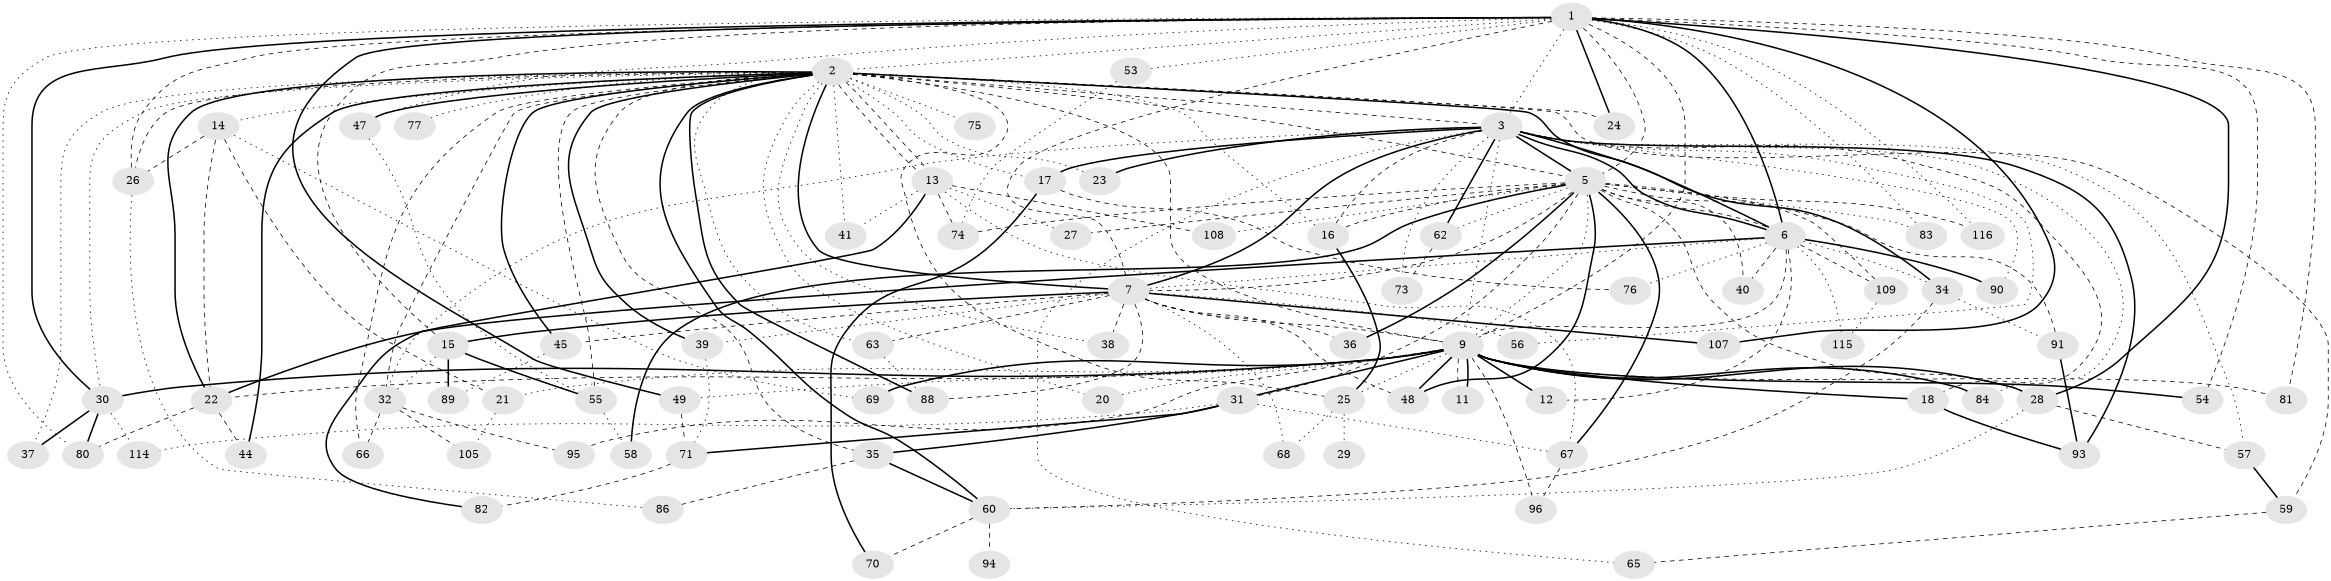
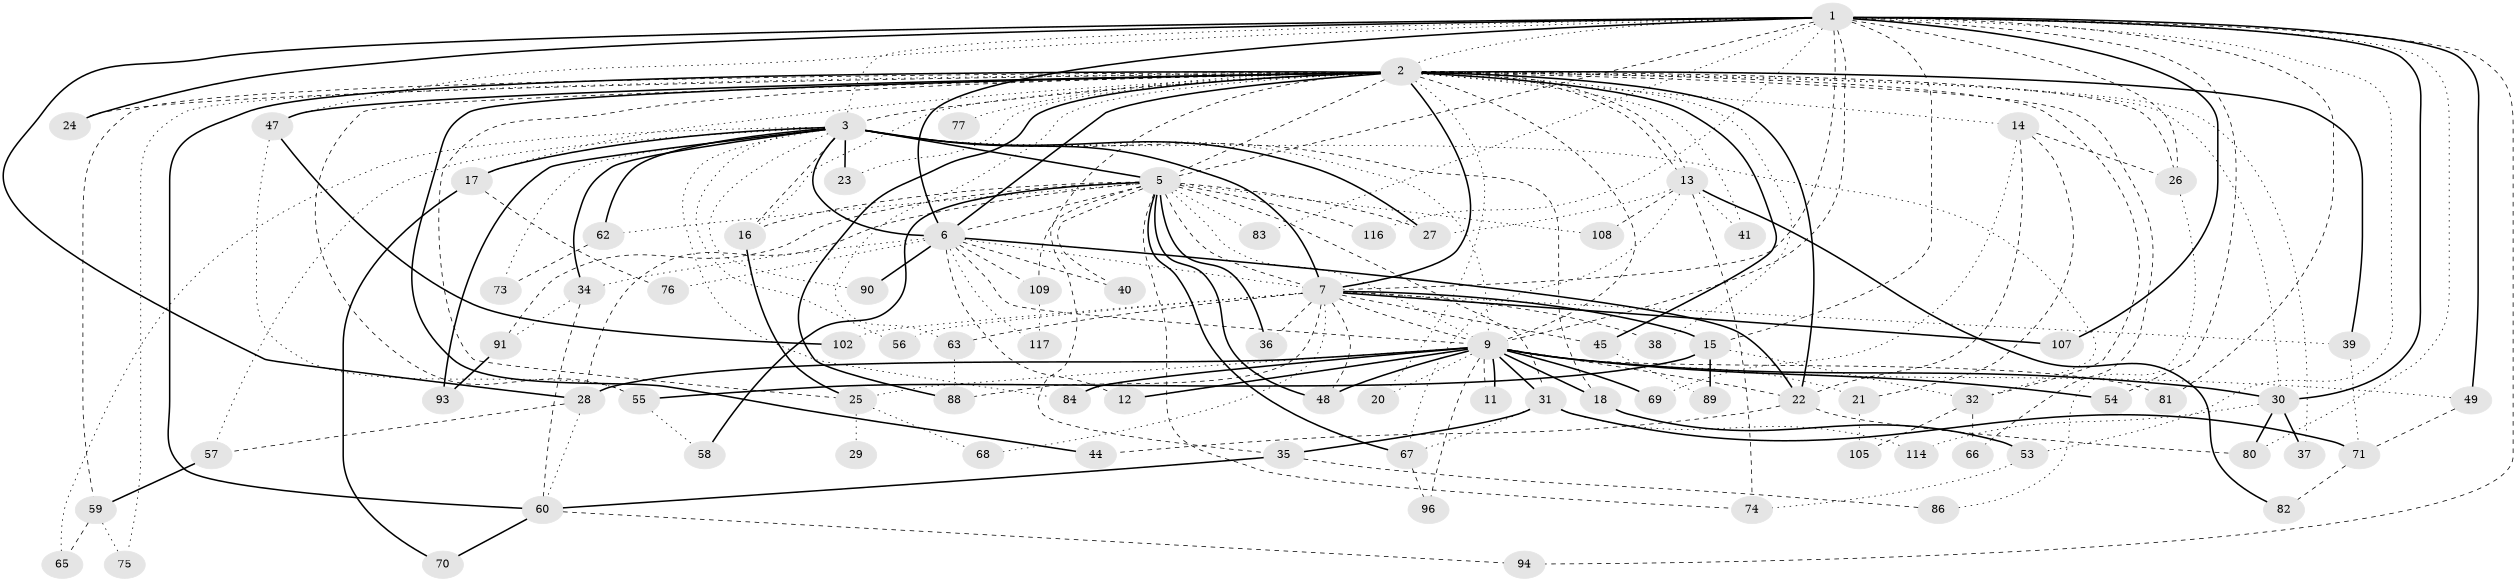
none -> (1249, 152)
none -> (843, 346)
(1843, 346) -> (1040, 346)
none -> (2513, 430)
(2002, 431) -> (1844, 426)
(574, 455) -> none
none -> (110, 537)
(931, 537) -> (493, 537)
